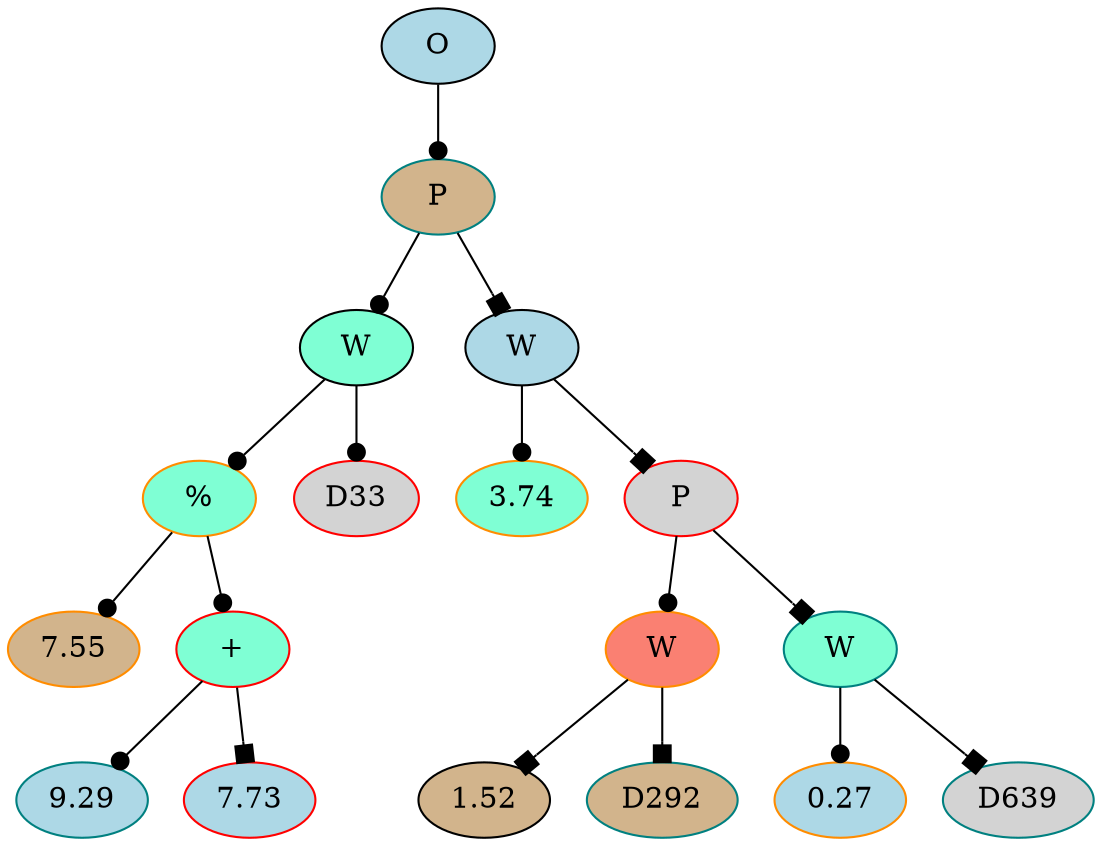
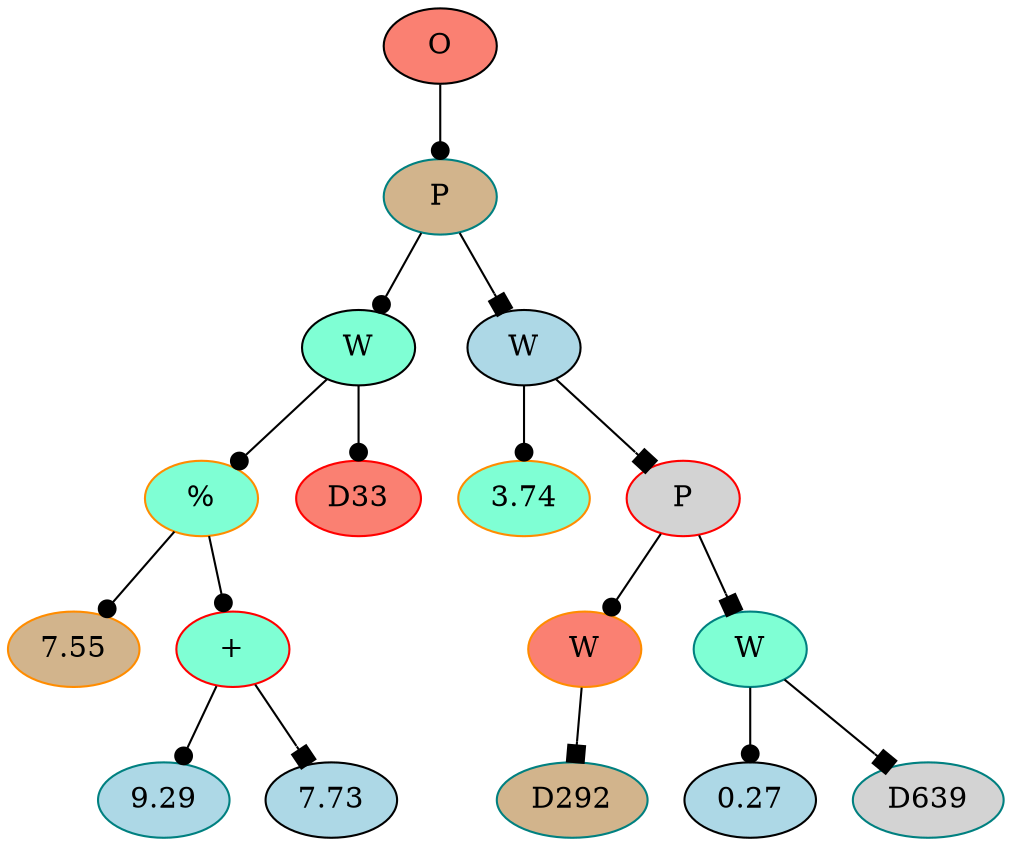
(438, 46) -> (440, 46)
(356, 498) -> (359, 498)
(250, 800) -> (331, 800)
(484, 800) -> none
(840, 800) -> (750, 800)
